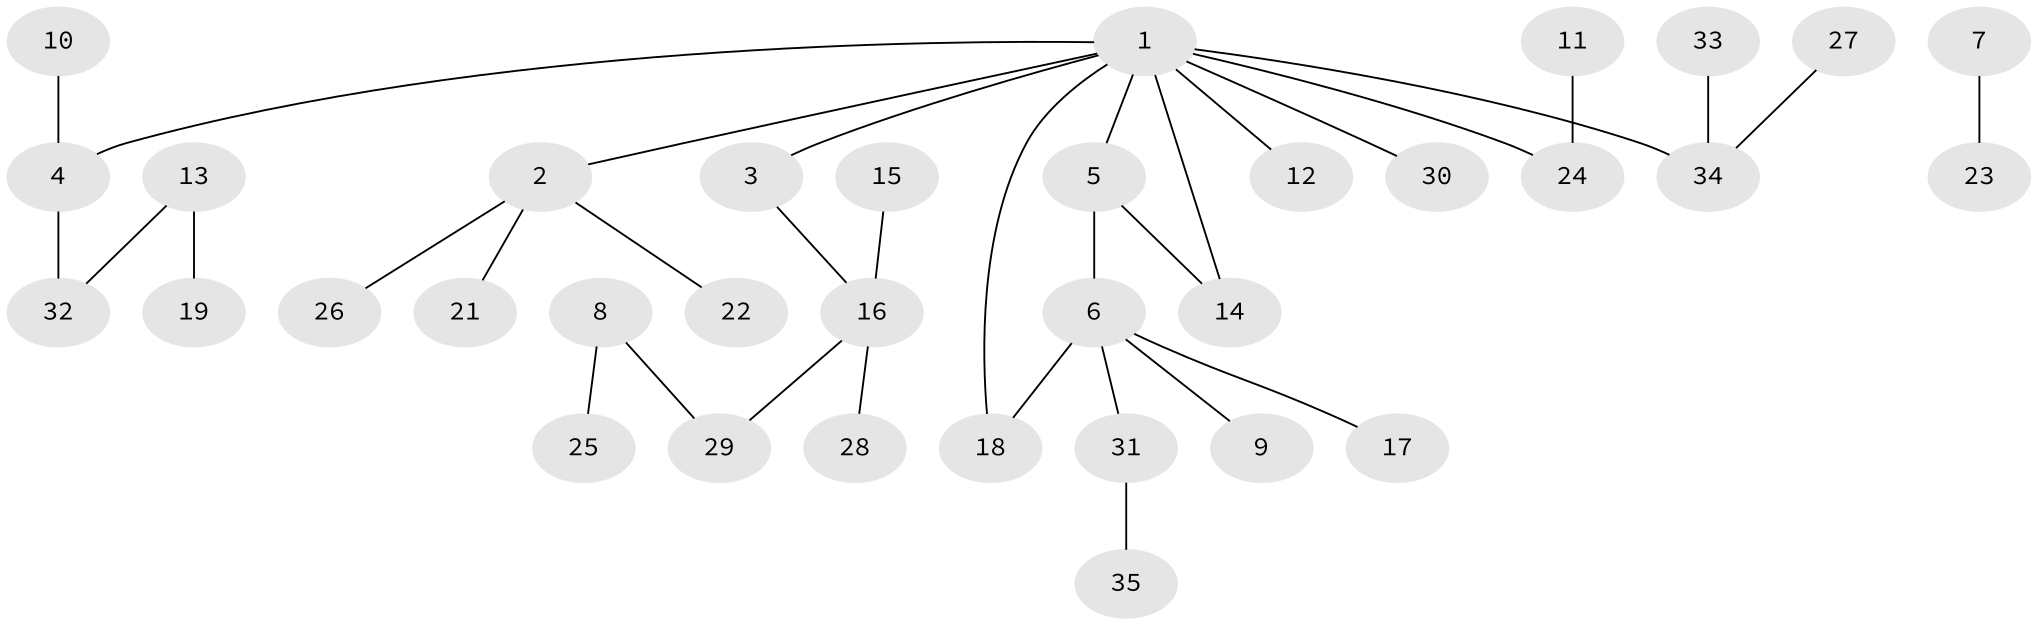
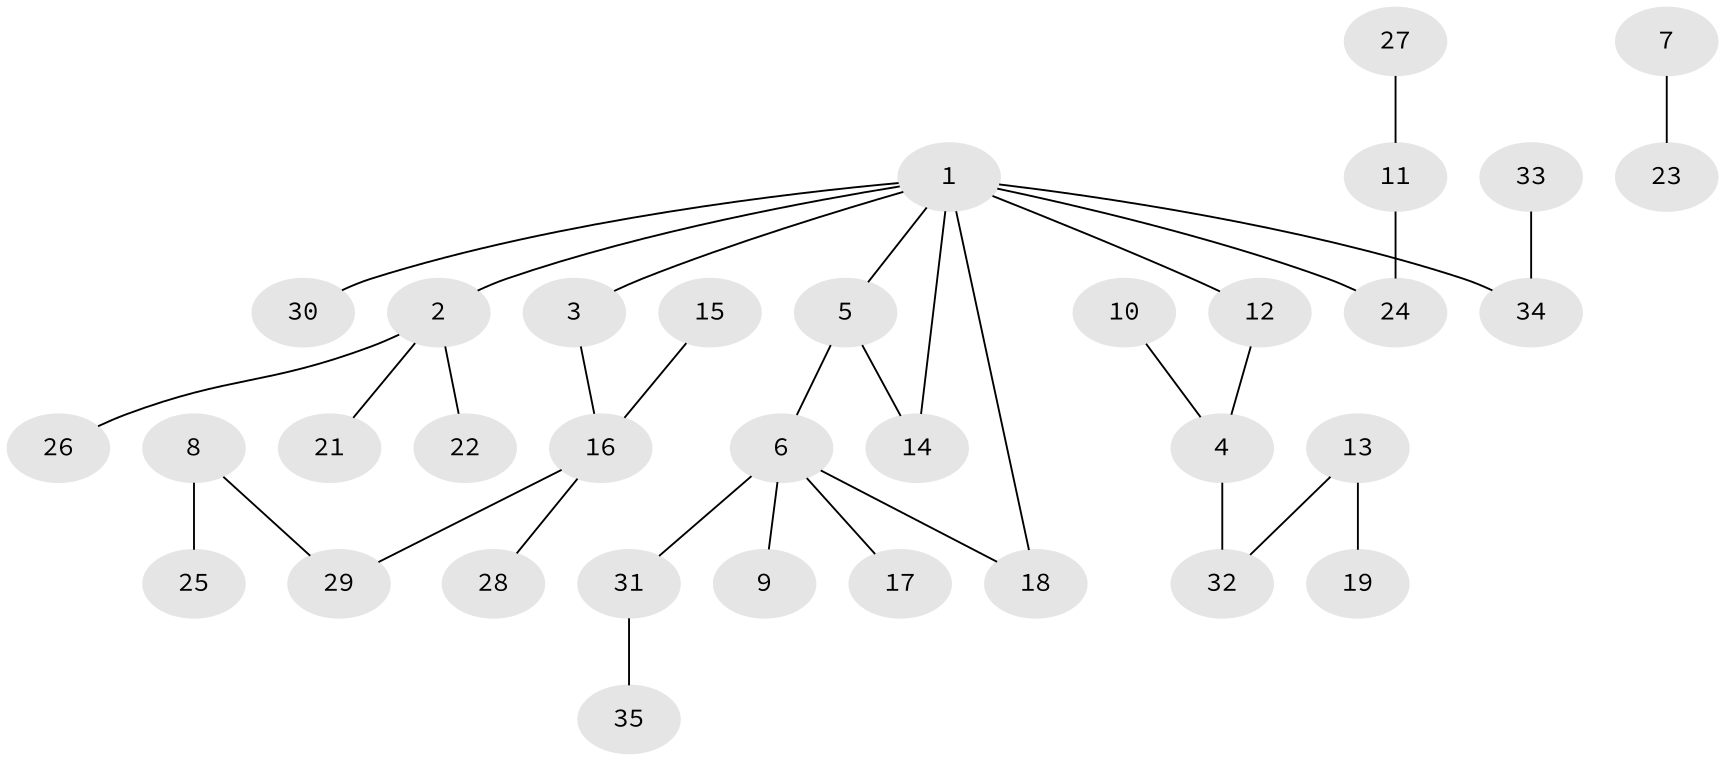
(591, 63) -> (1241, 381)
(1776, 109) -> (1396, 109)
